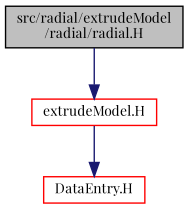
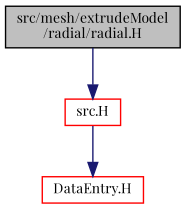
(94, 27) -> (93, 27)
(94, 112) -> (93, 112)
